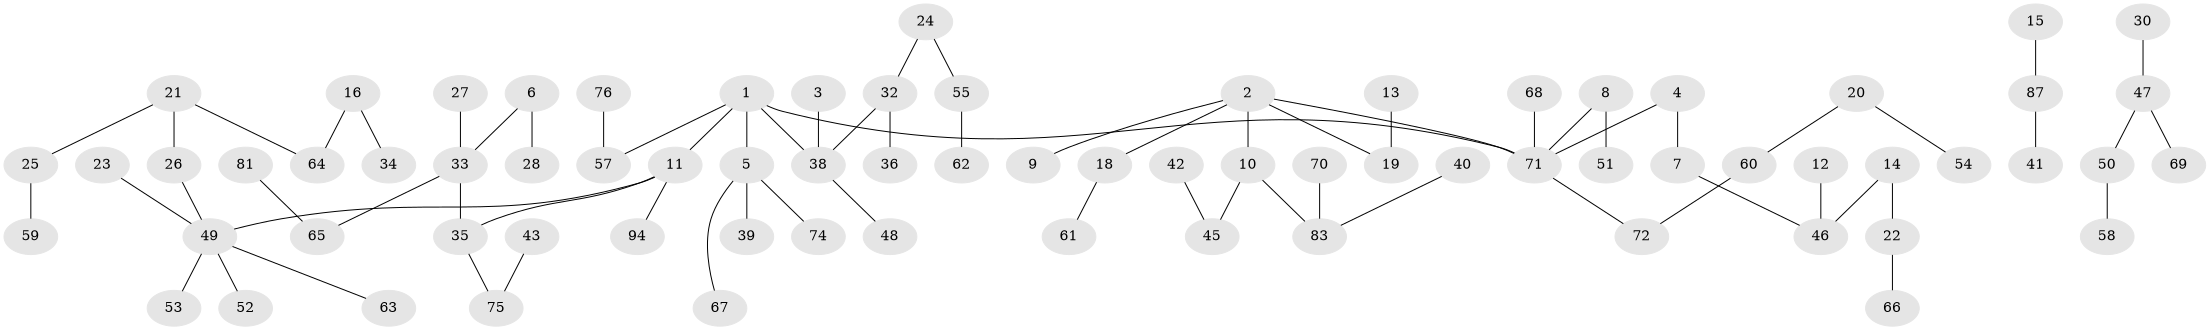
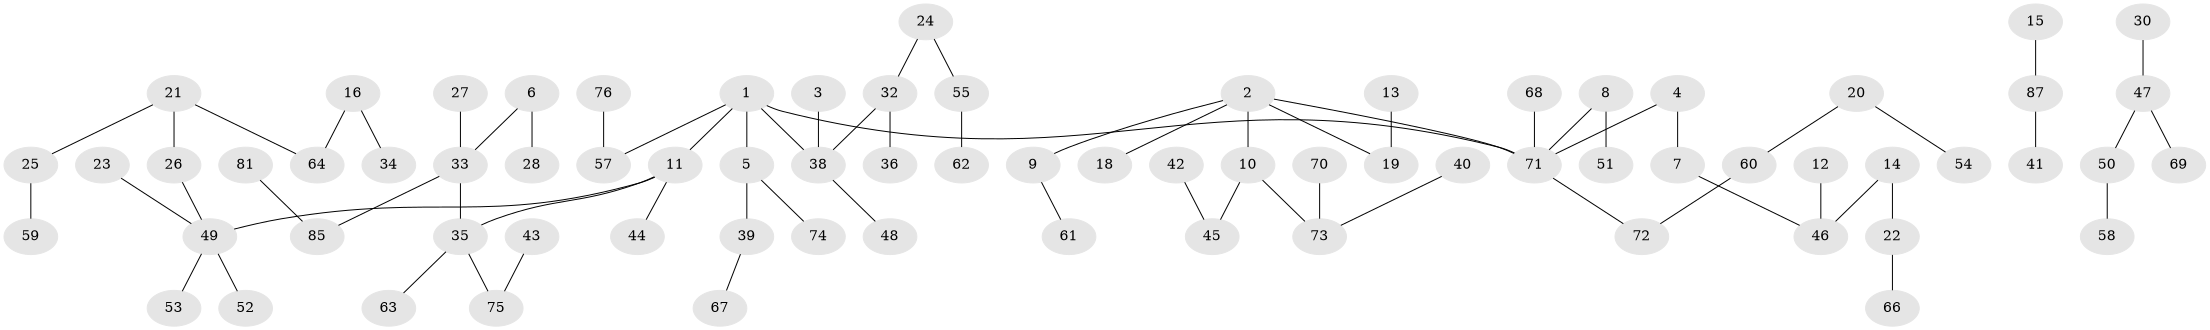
(1087, 201) -> (1051, 201)
(708, 233) -> (733, 272)
(317, 237) -> (317, 237)
(637, 237) -> (637, 237)
(1320, 237) -> (1320, 237)
(299, 272) -> (425, 272)
